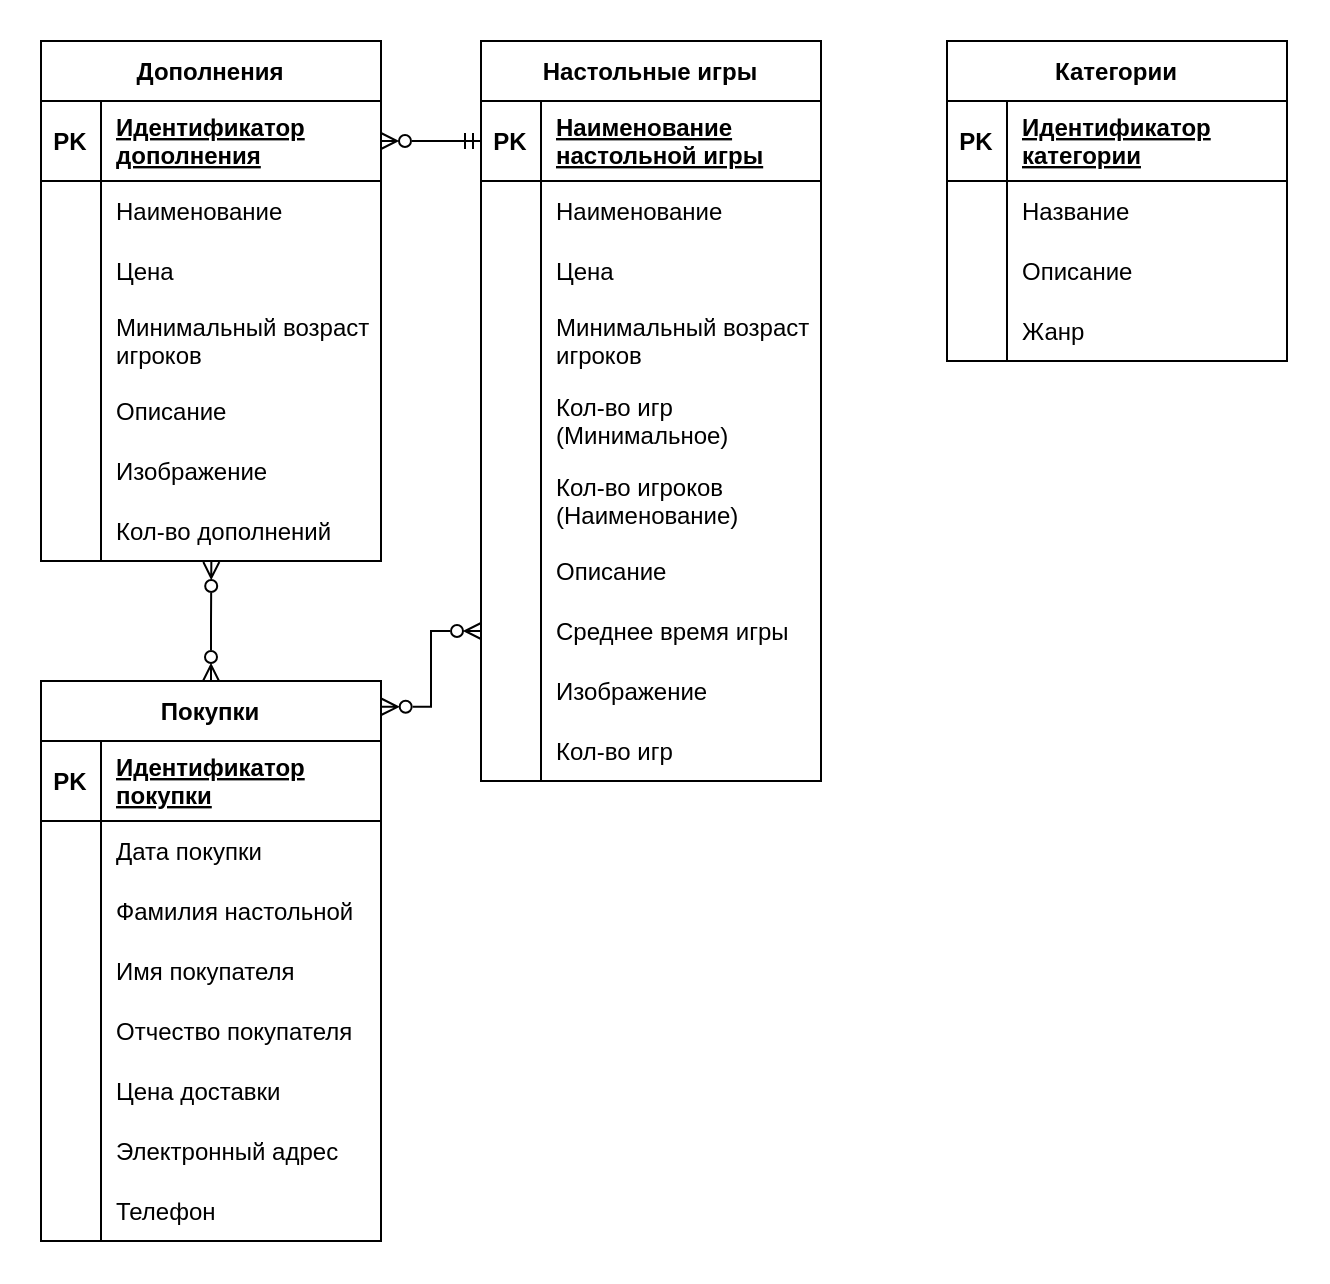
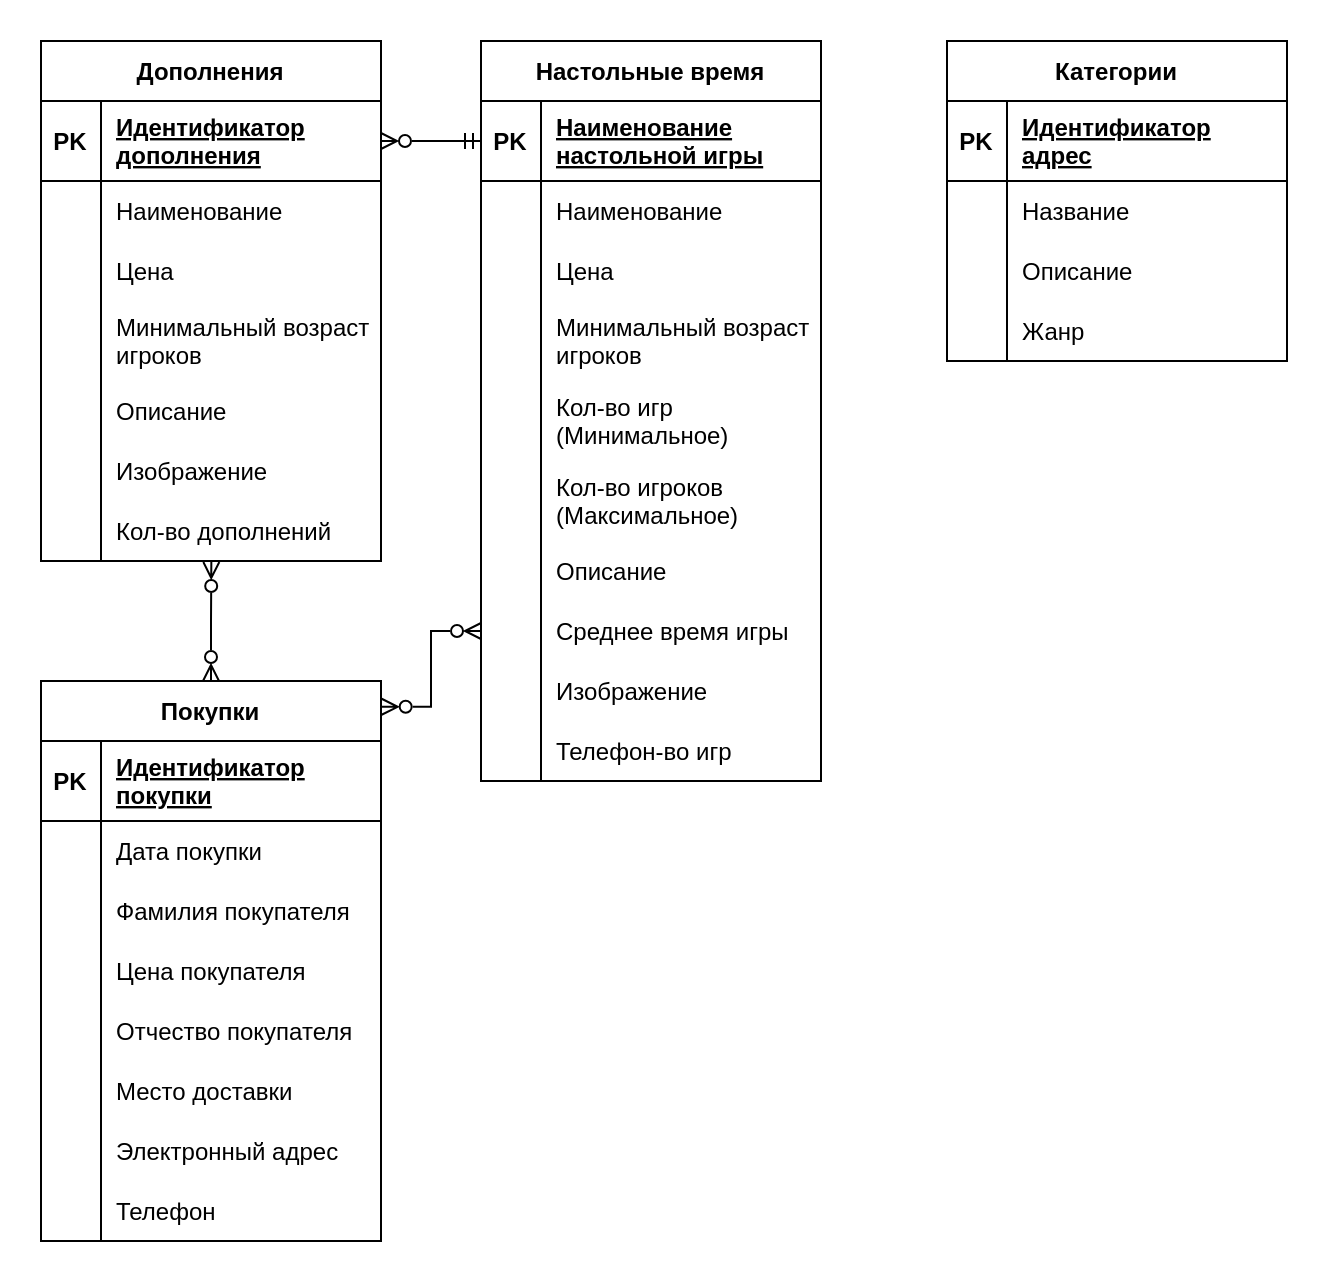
(650, 72) -> (650, 72)
(1109, 128) -> (1109, 128)
(647, 488) -> (647, 488)
(620, 752) -> (647, 752)
(234, 912) -> (234, 912)
(207, 972) -> (214, 972)
(200, 1092) -> (207, 1092)
